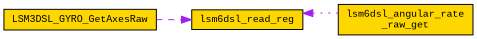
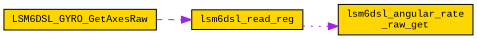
(326, 13) -> (316, 26)
(80, 20) -> (80, 20)
